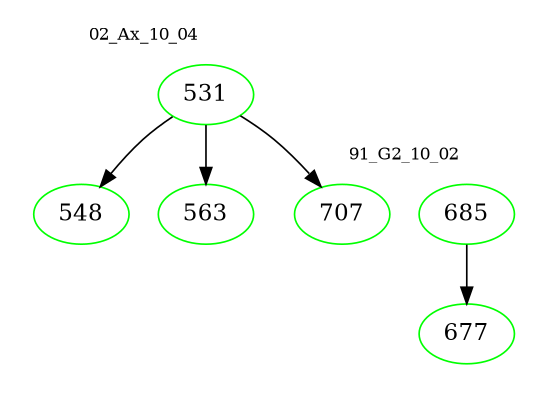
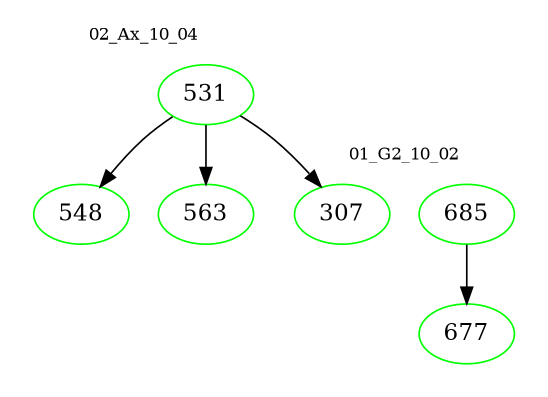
(404, 155) -> (404, 155)
(342, 214) -> (342, 214)
